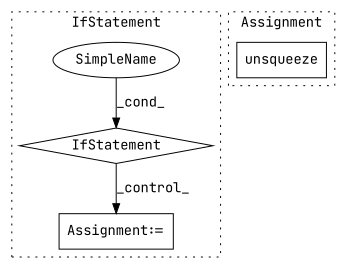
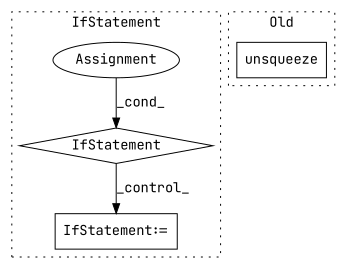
(282, 23) -> (282, 23)
(116, 60) -> (116, 60)
(116, 231) -> (116, 231)
